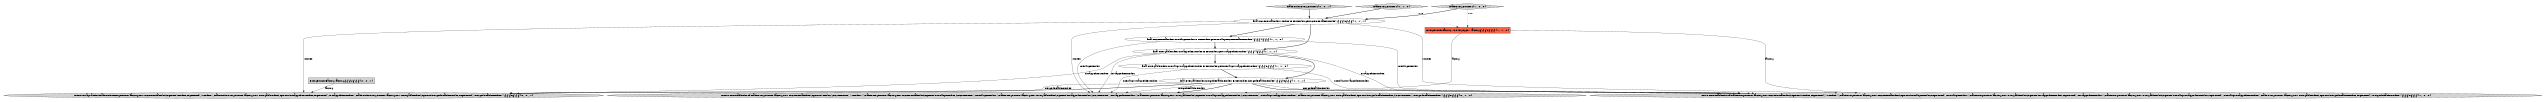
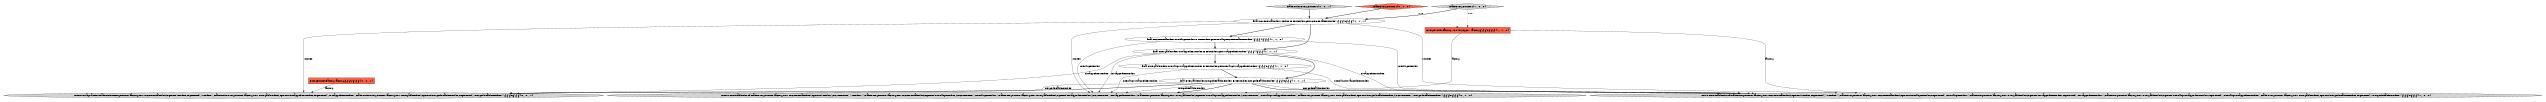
(1392, 7) -> (1392, 7)
(341, 81) -> (341, 81)
